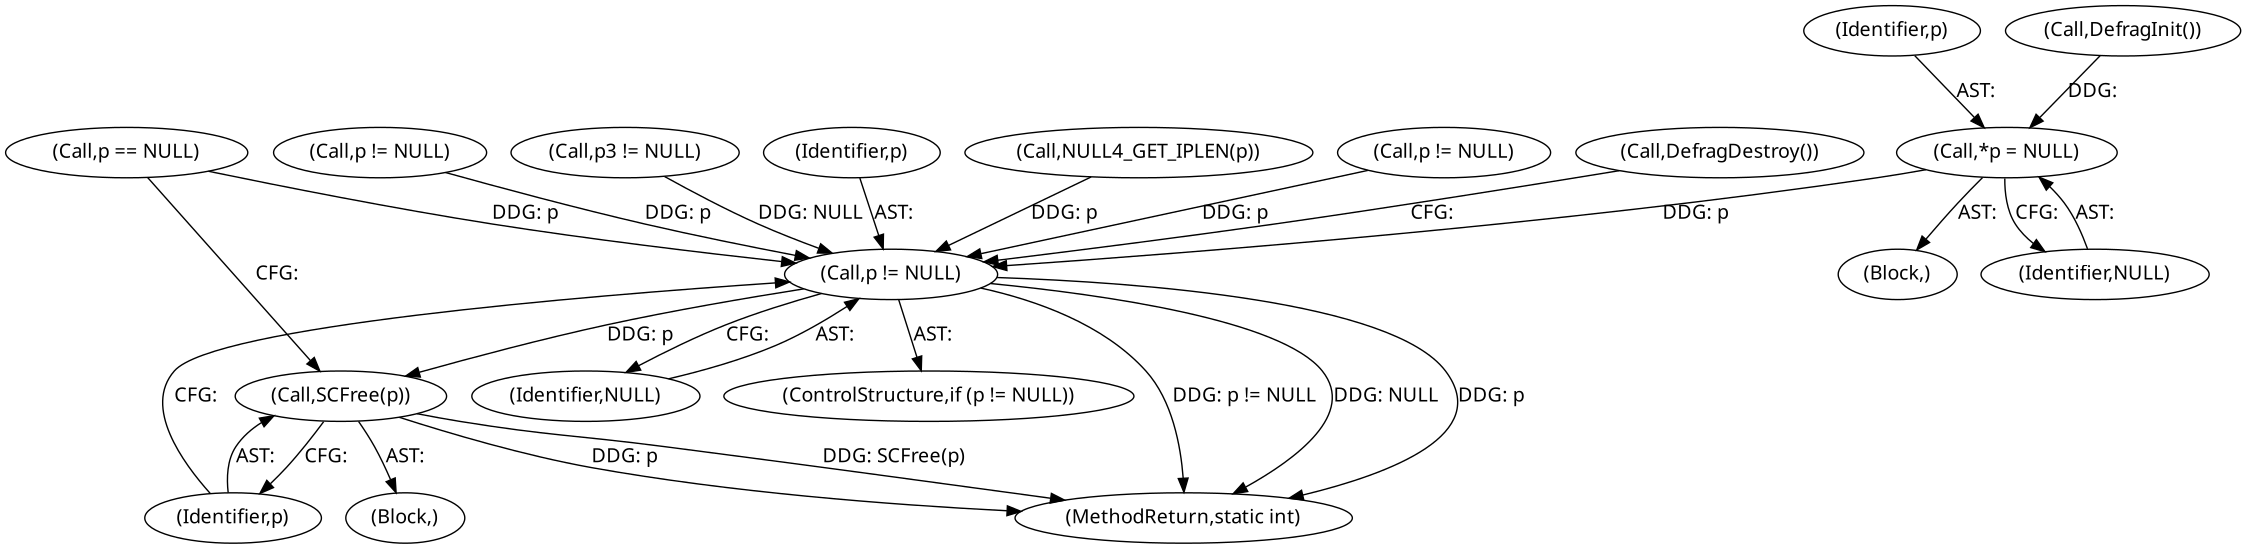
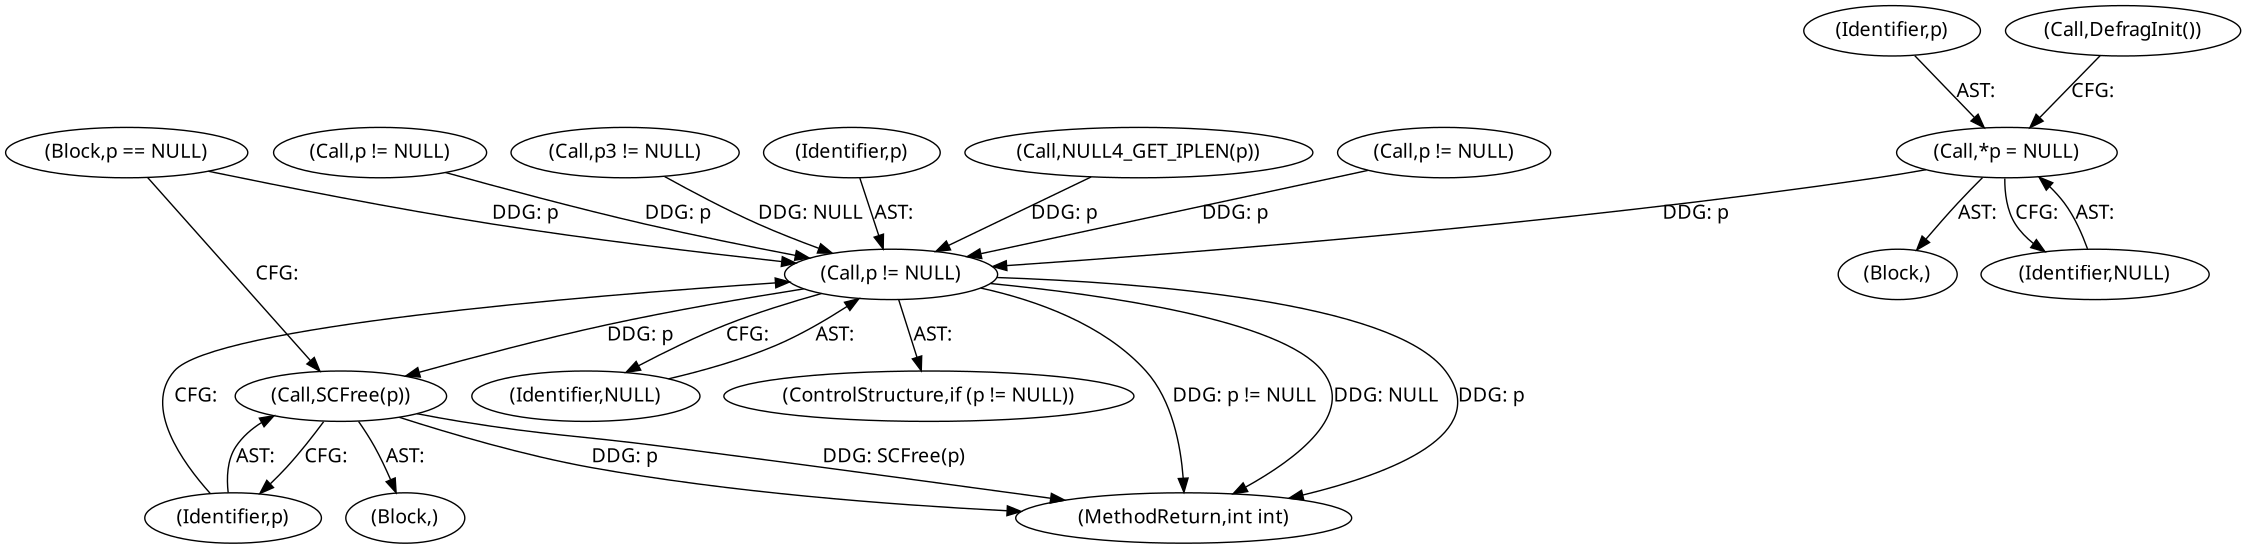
(2096, 92) -> (2096, 92)
(127, 153) -> (127, 153)
(1720, 153) -> none
(1184, 518) -> (1184, 518)
